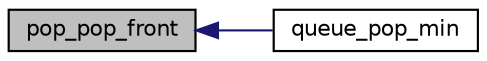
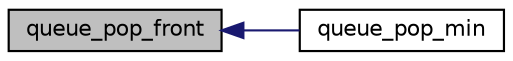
(102, 30) -> (115, 30)
